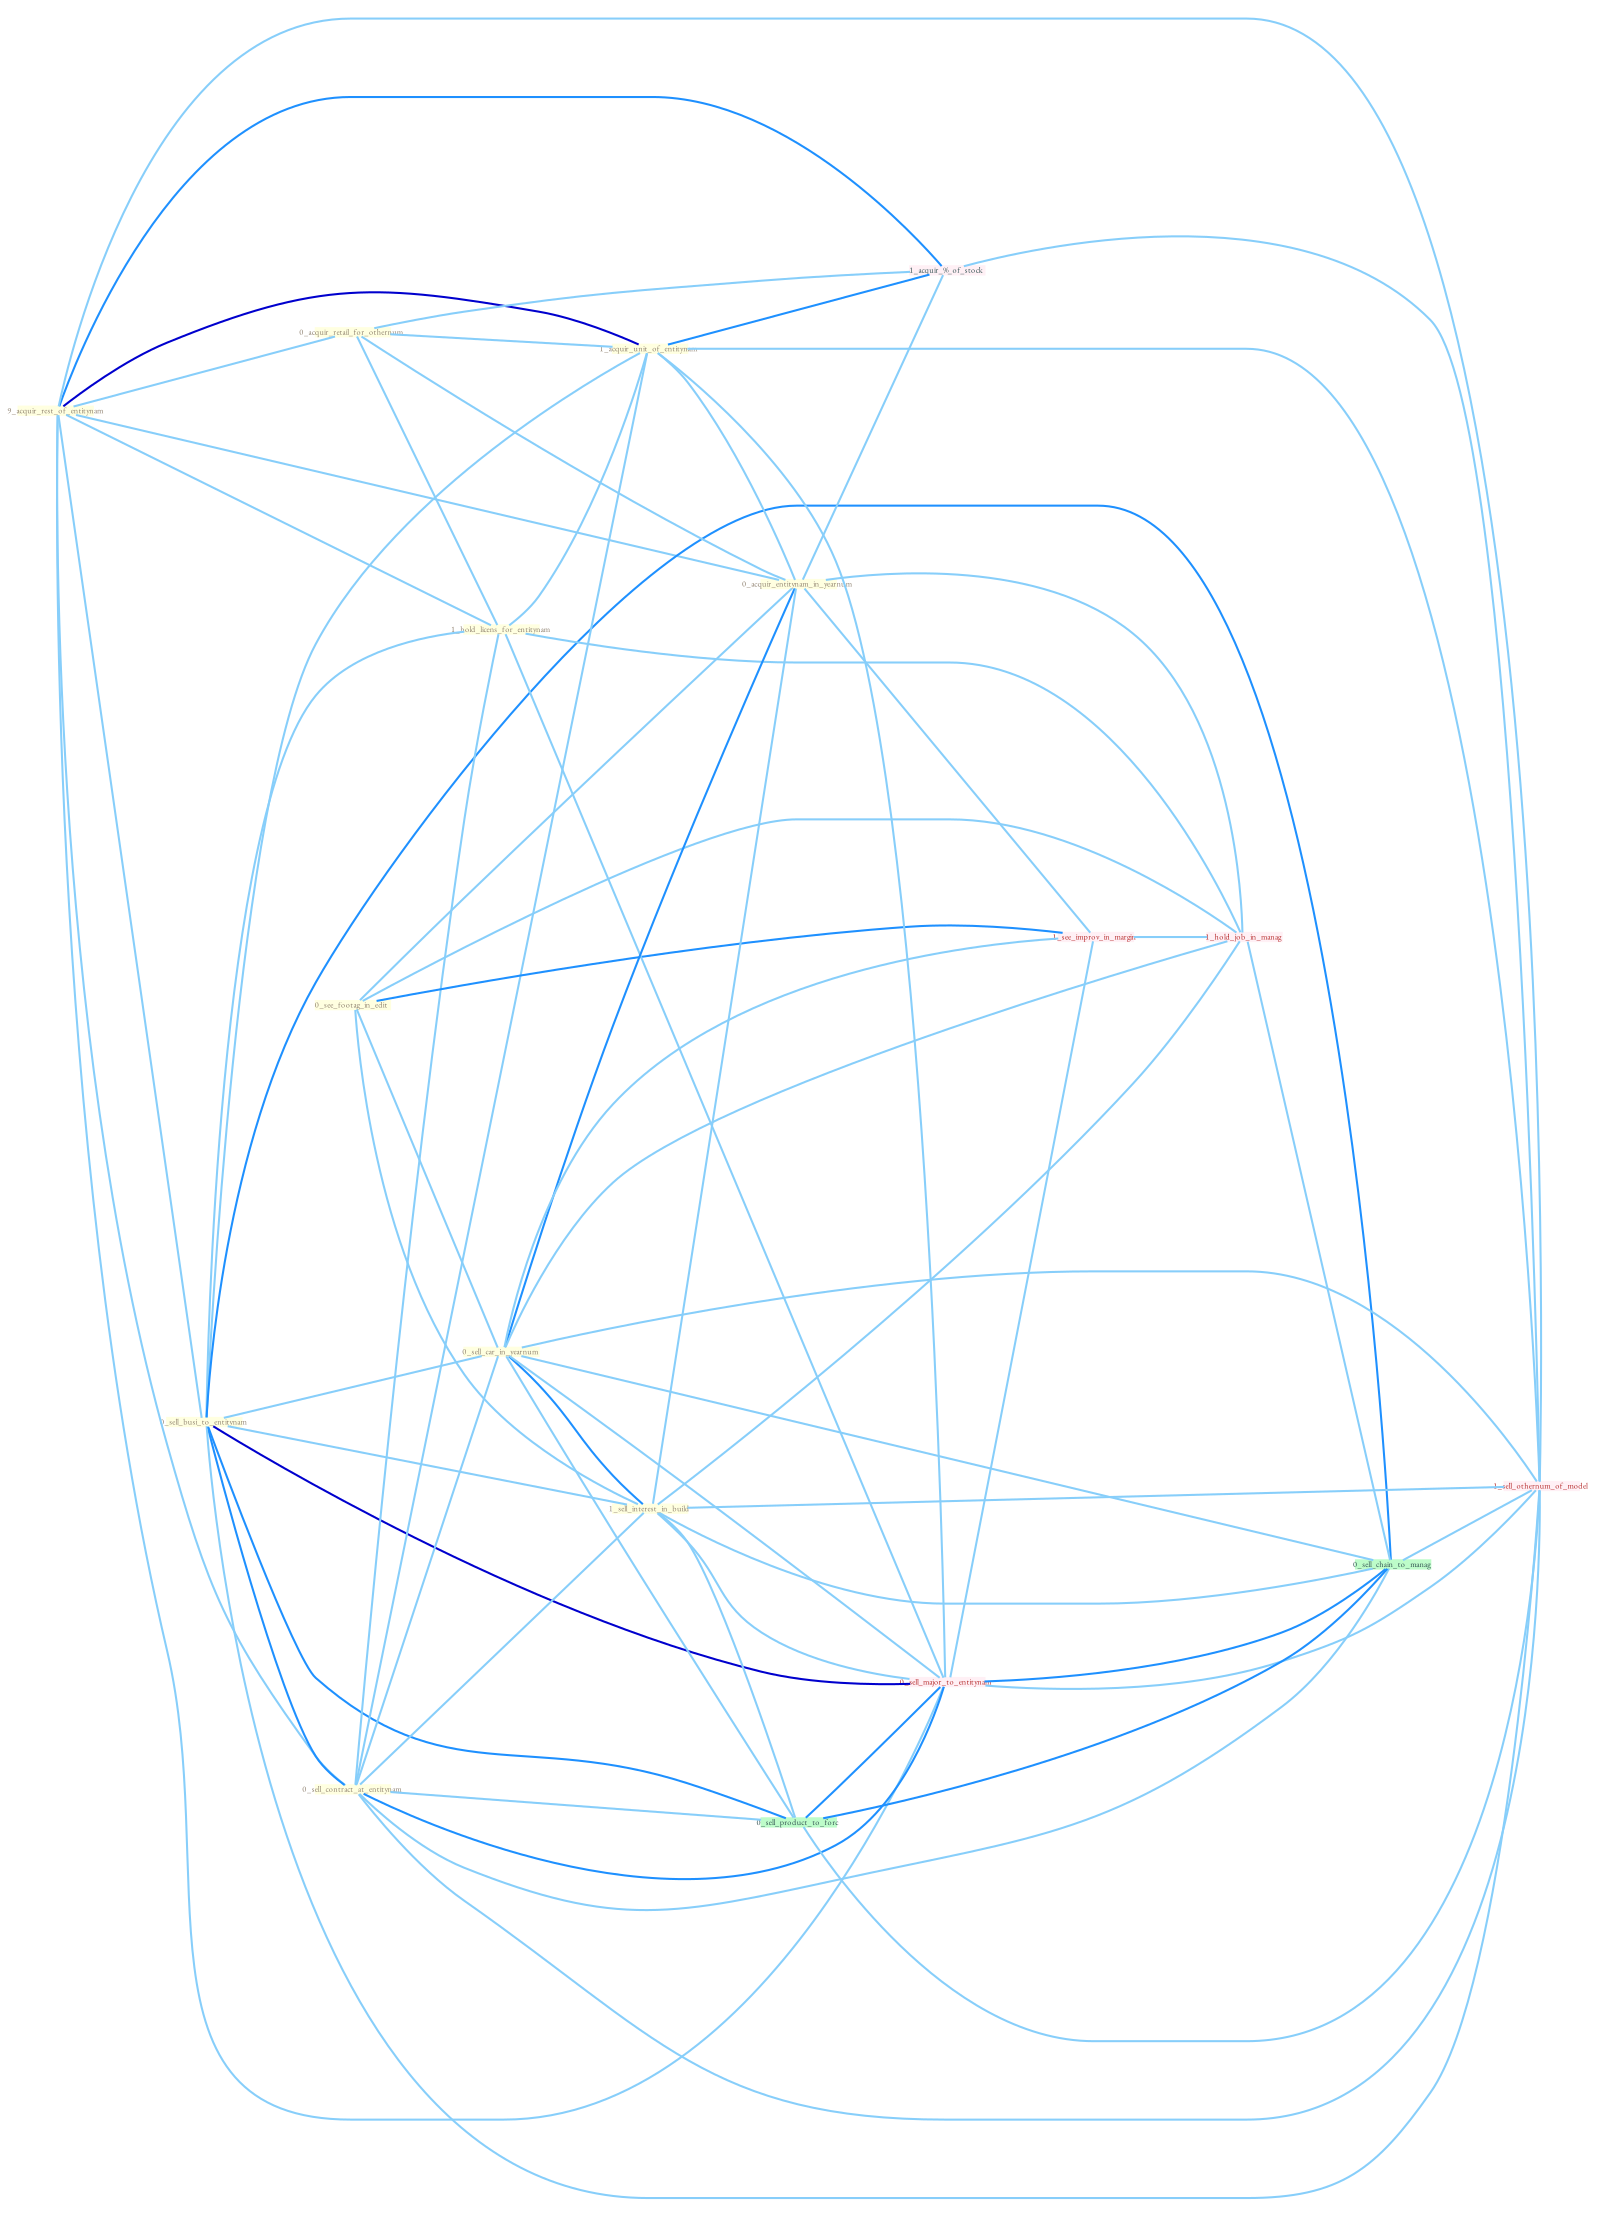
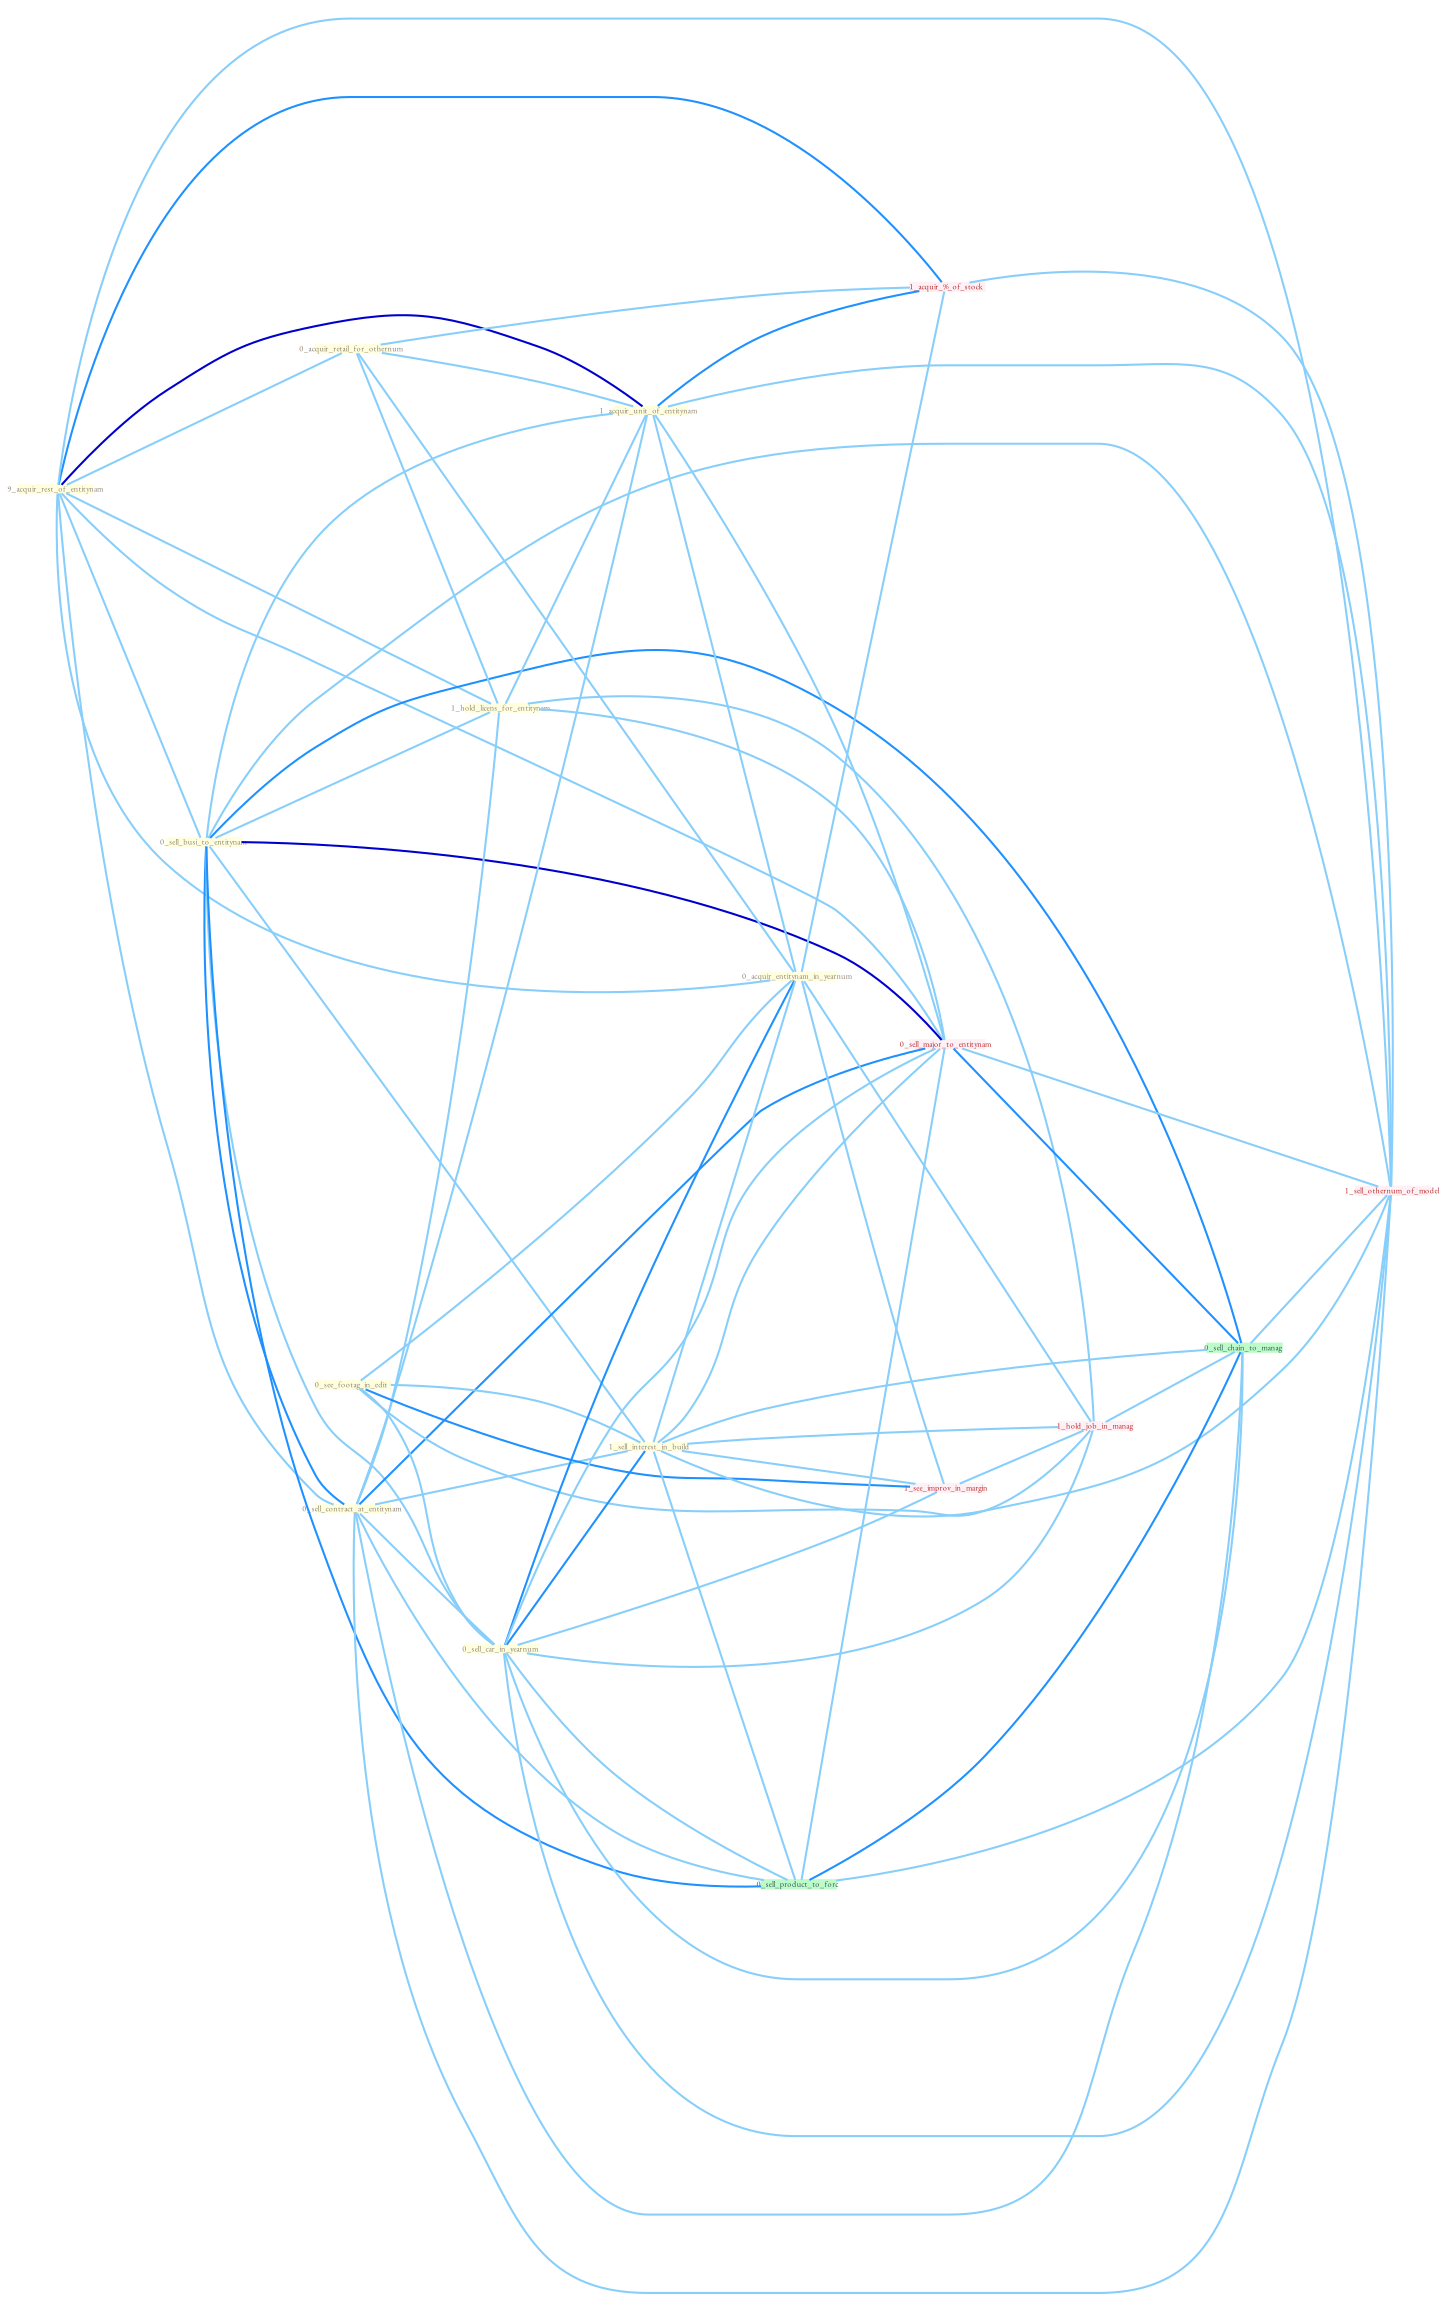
(947, 270) -> (947, 287)
(1022, 1309) -> (799, 1467)
(874, 1753) -> (873, 1464)
